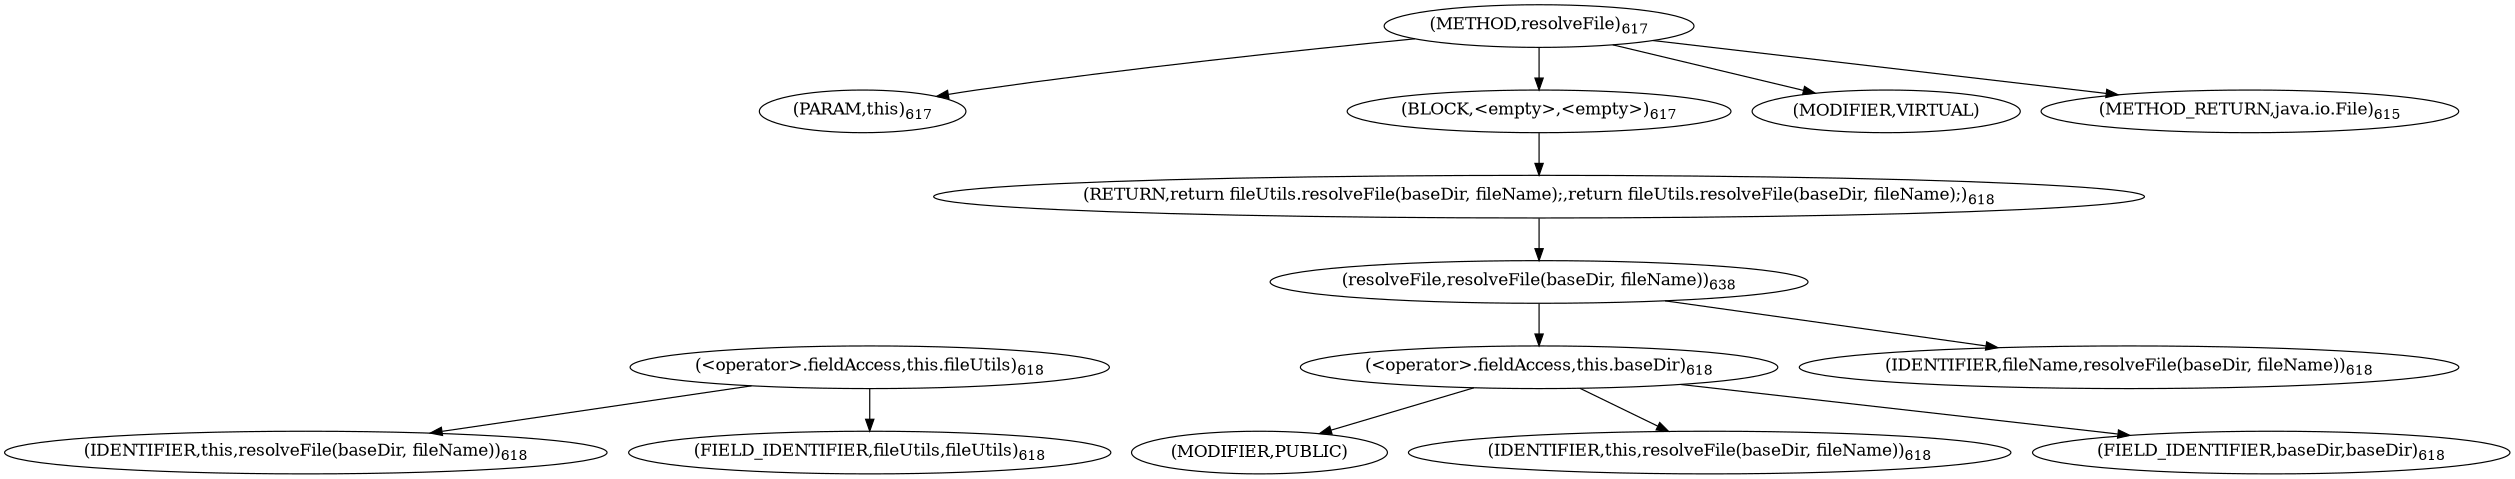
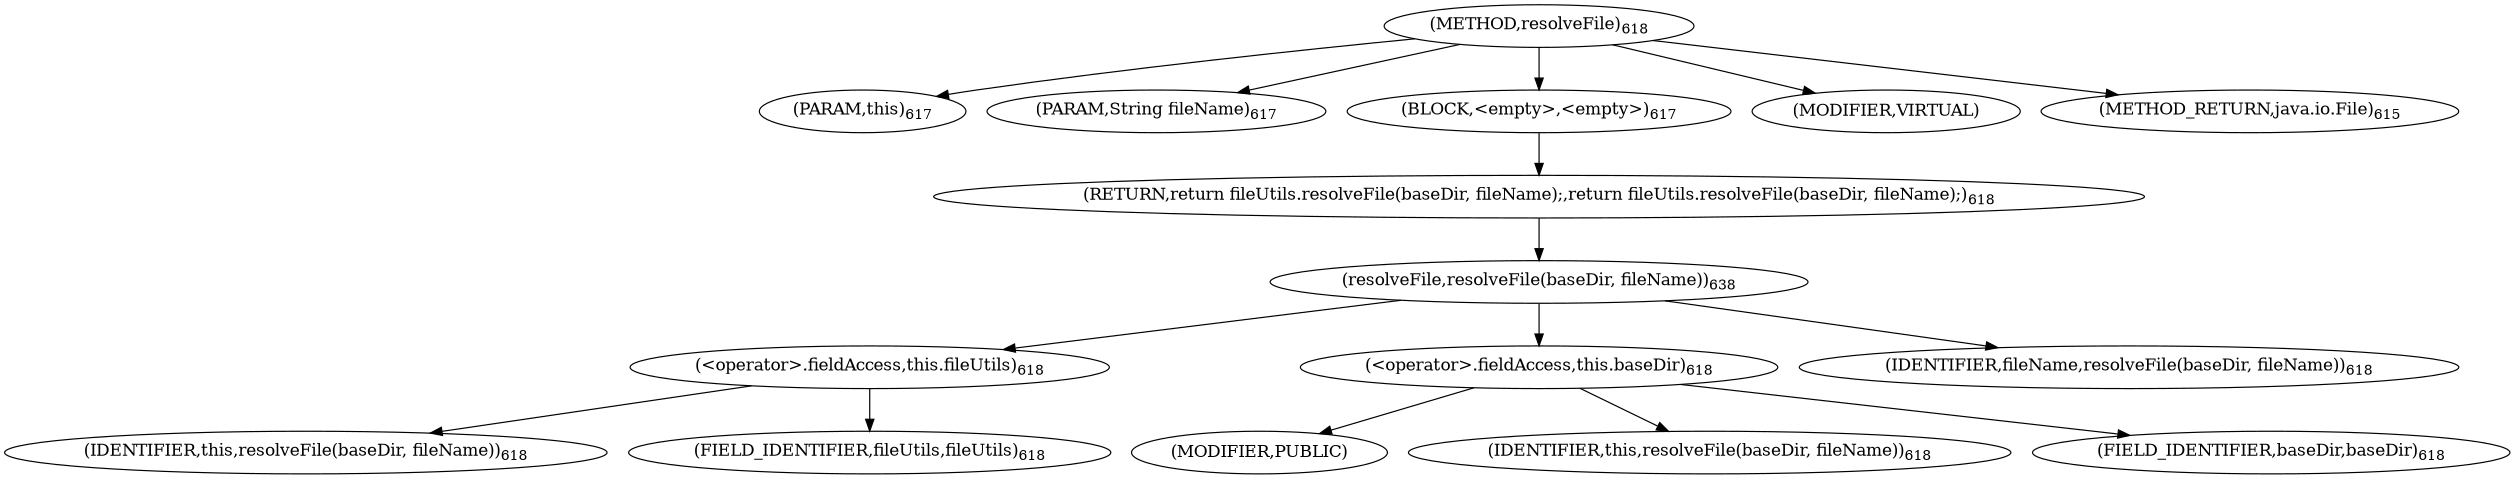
(1635, 24) -> (1635, 24)
none -> (1156, 111)
none -> (1208, 324)
